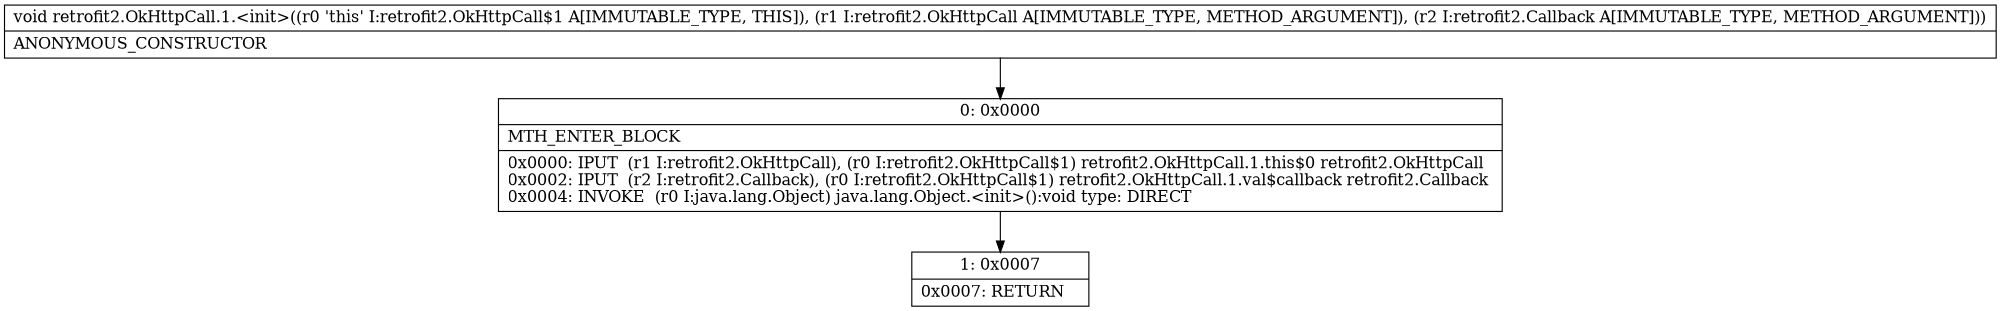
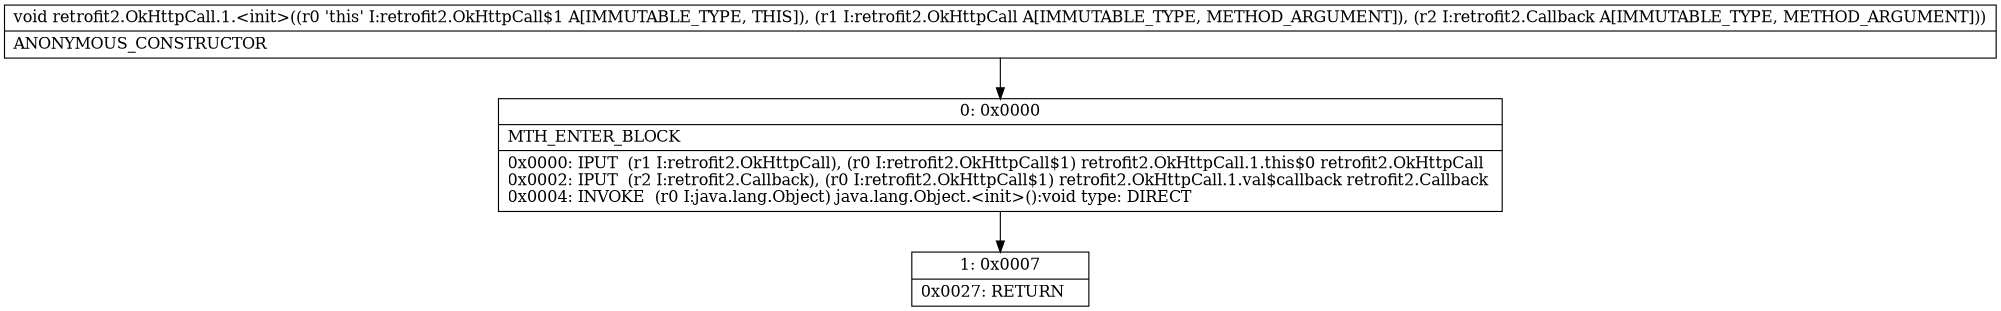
(1000, 292) -> (1000, 292)
